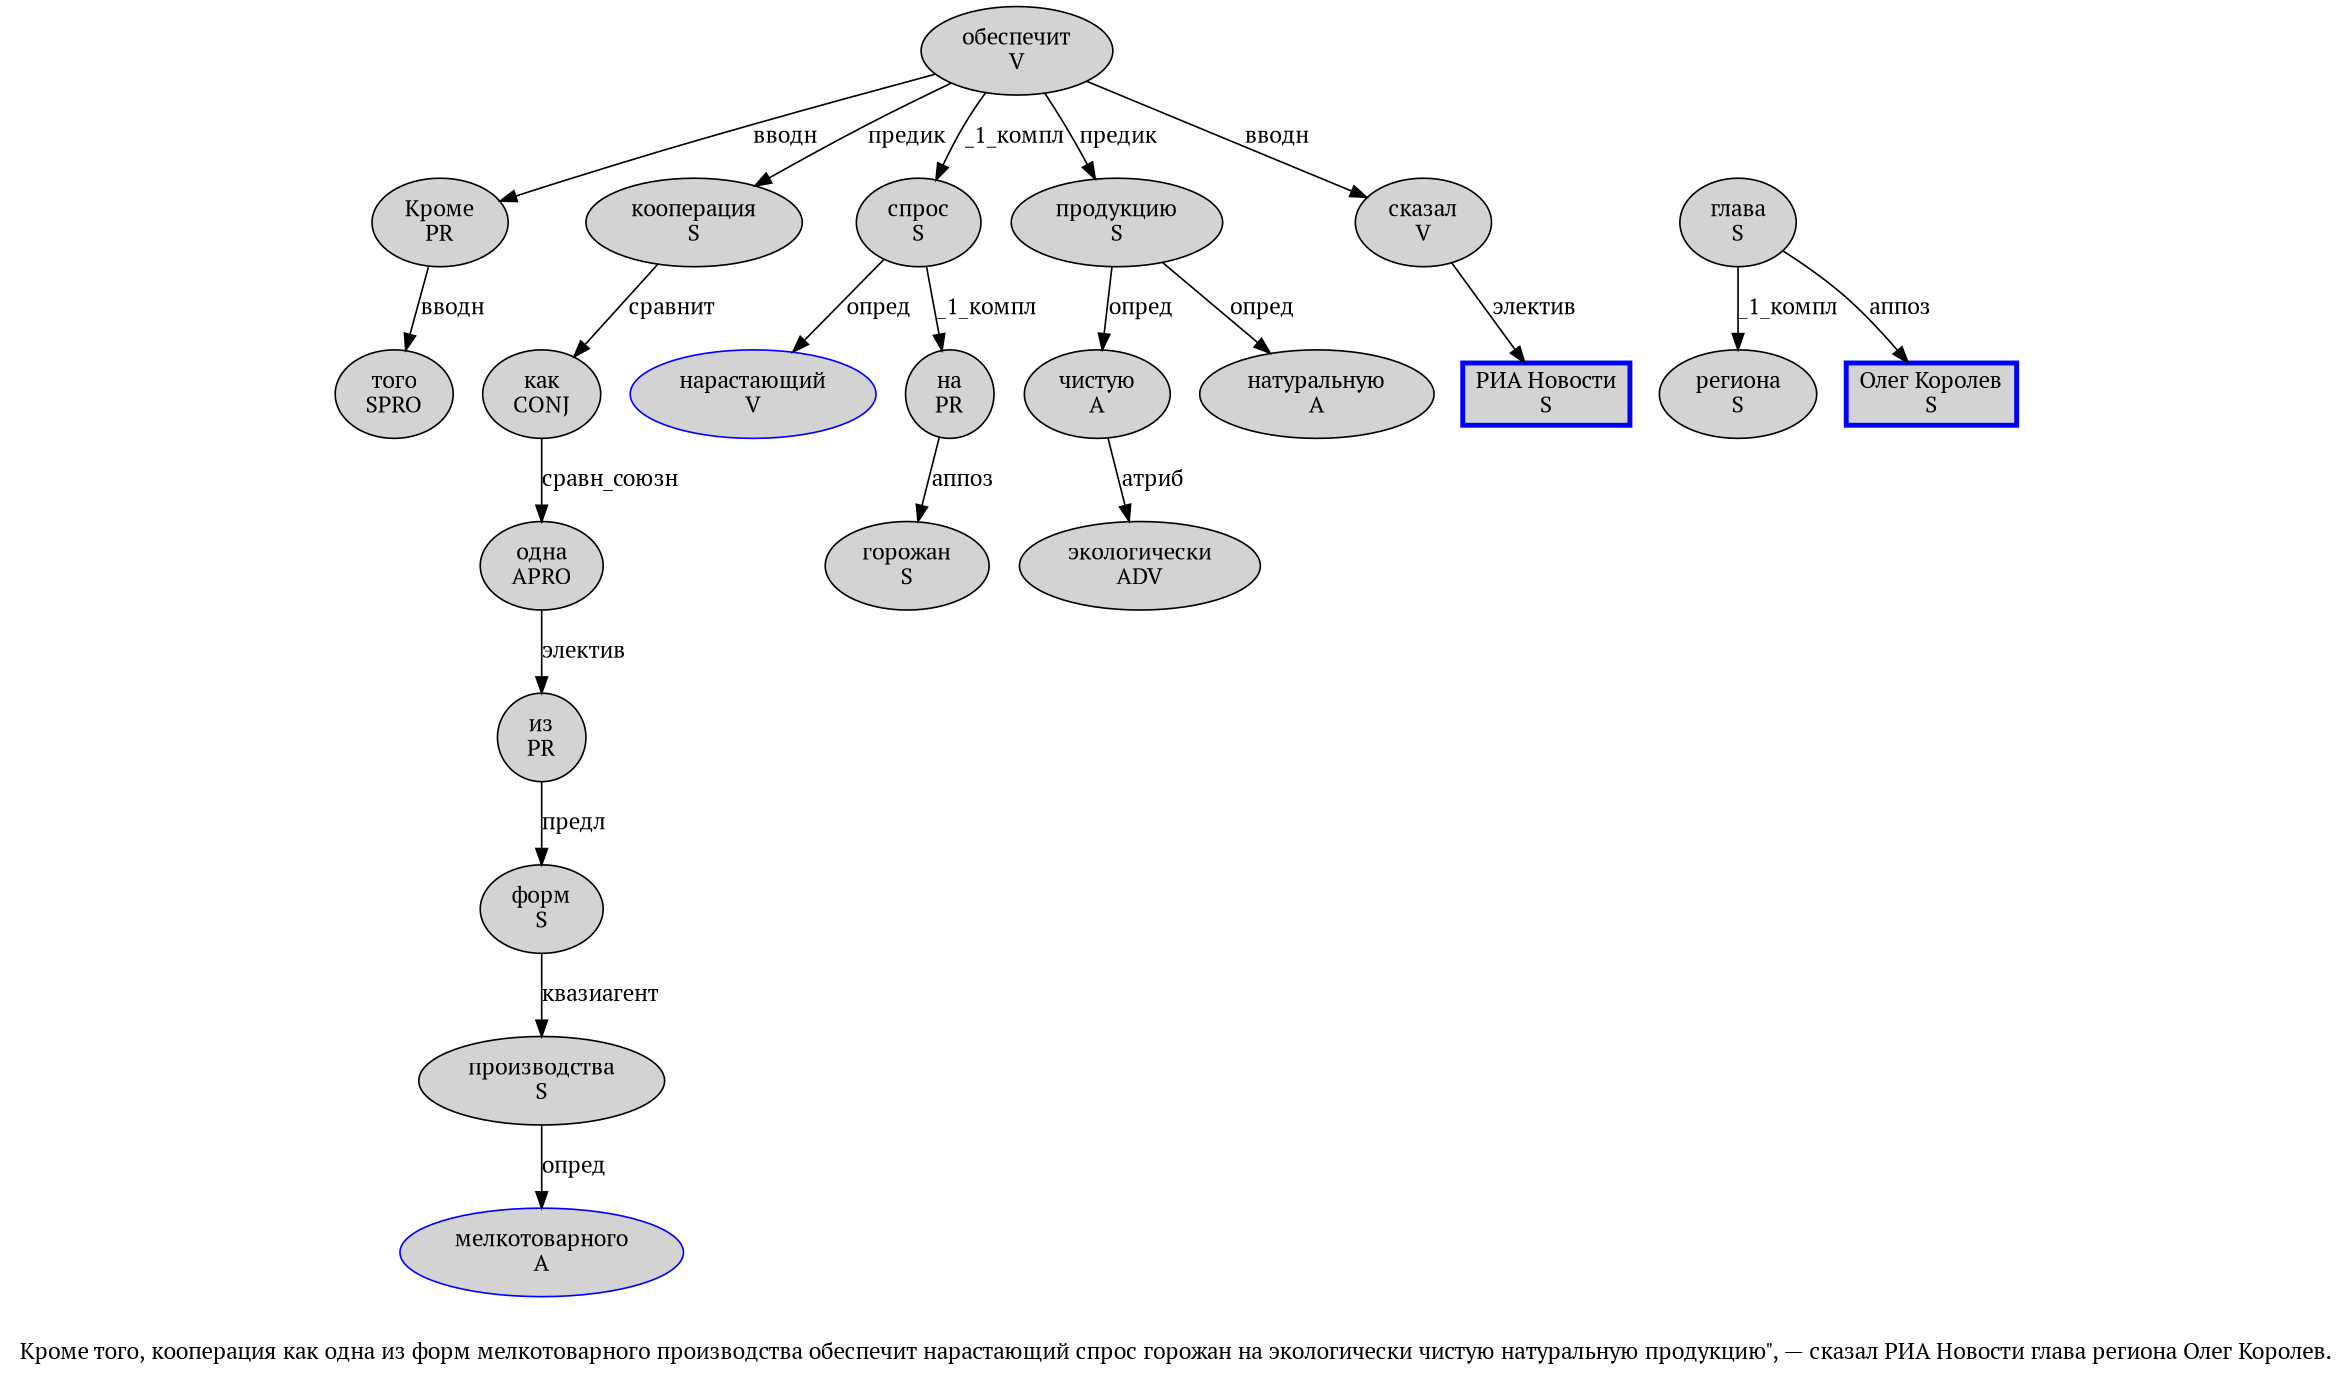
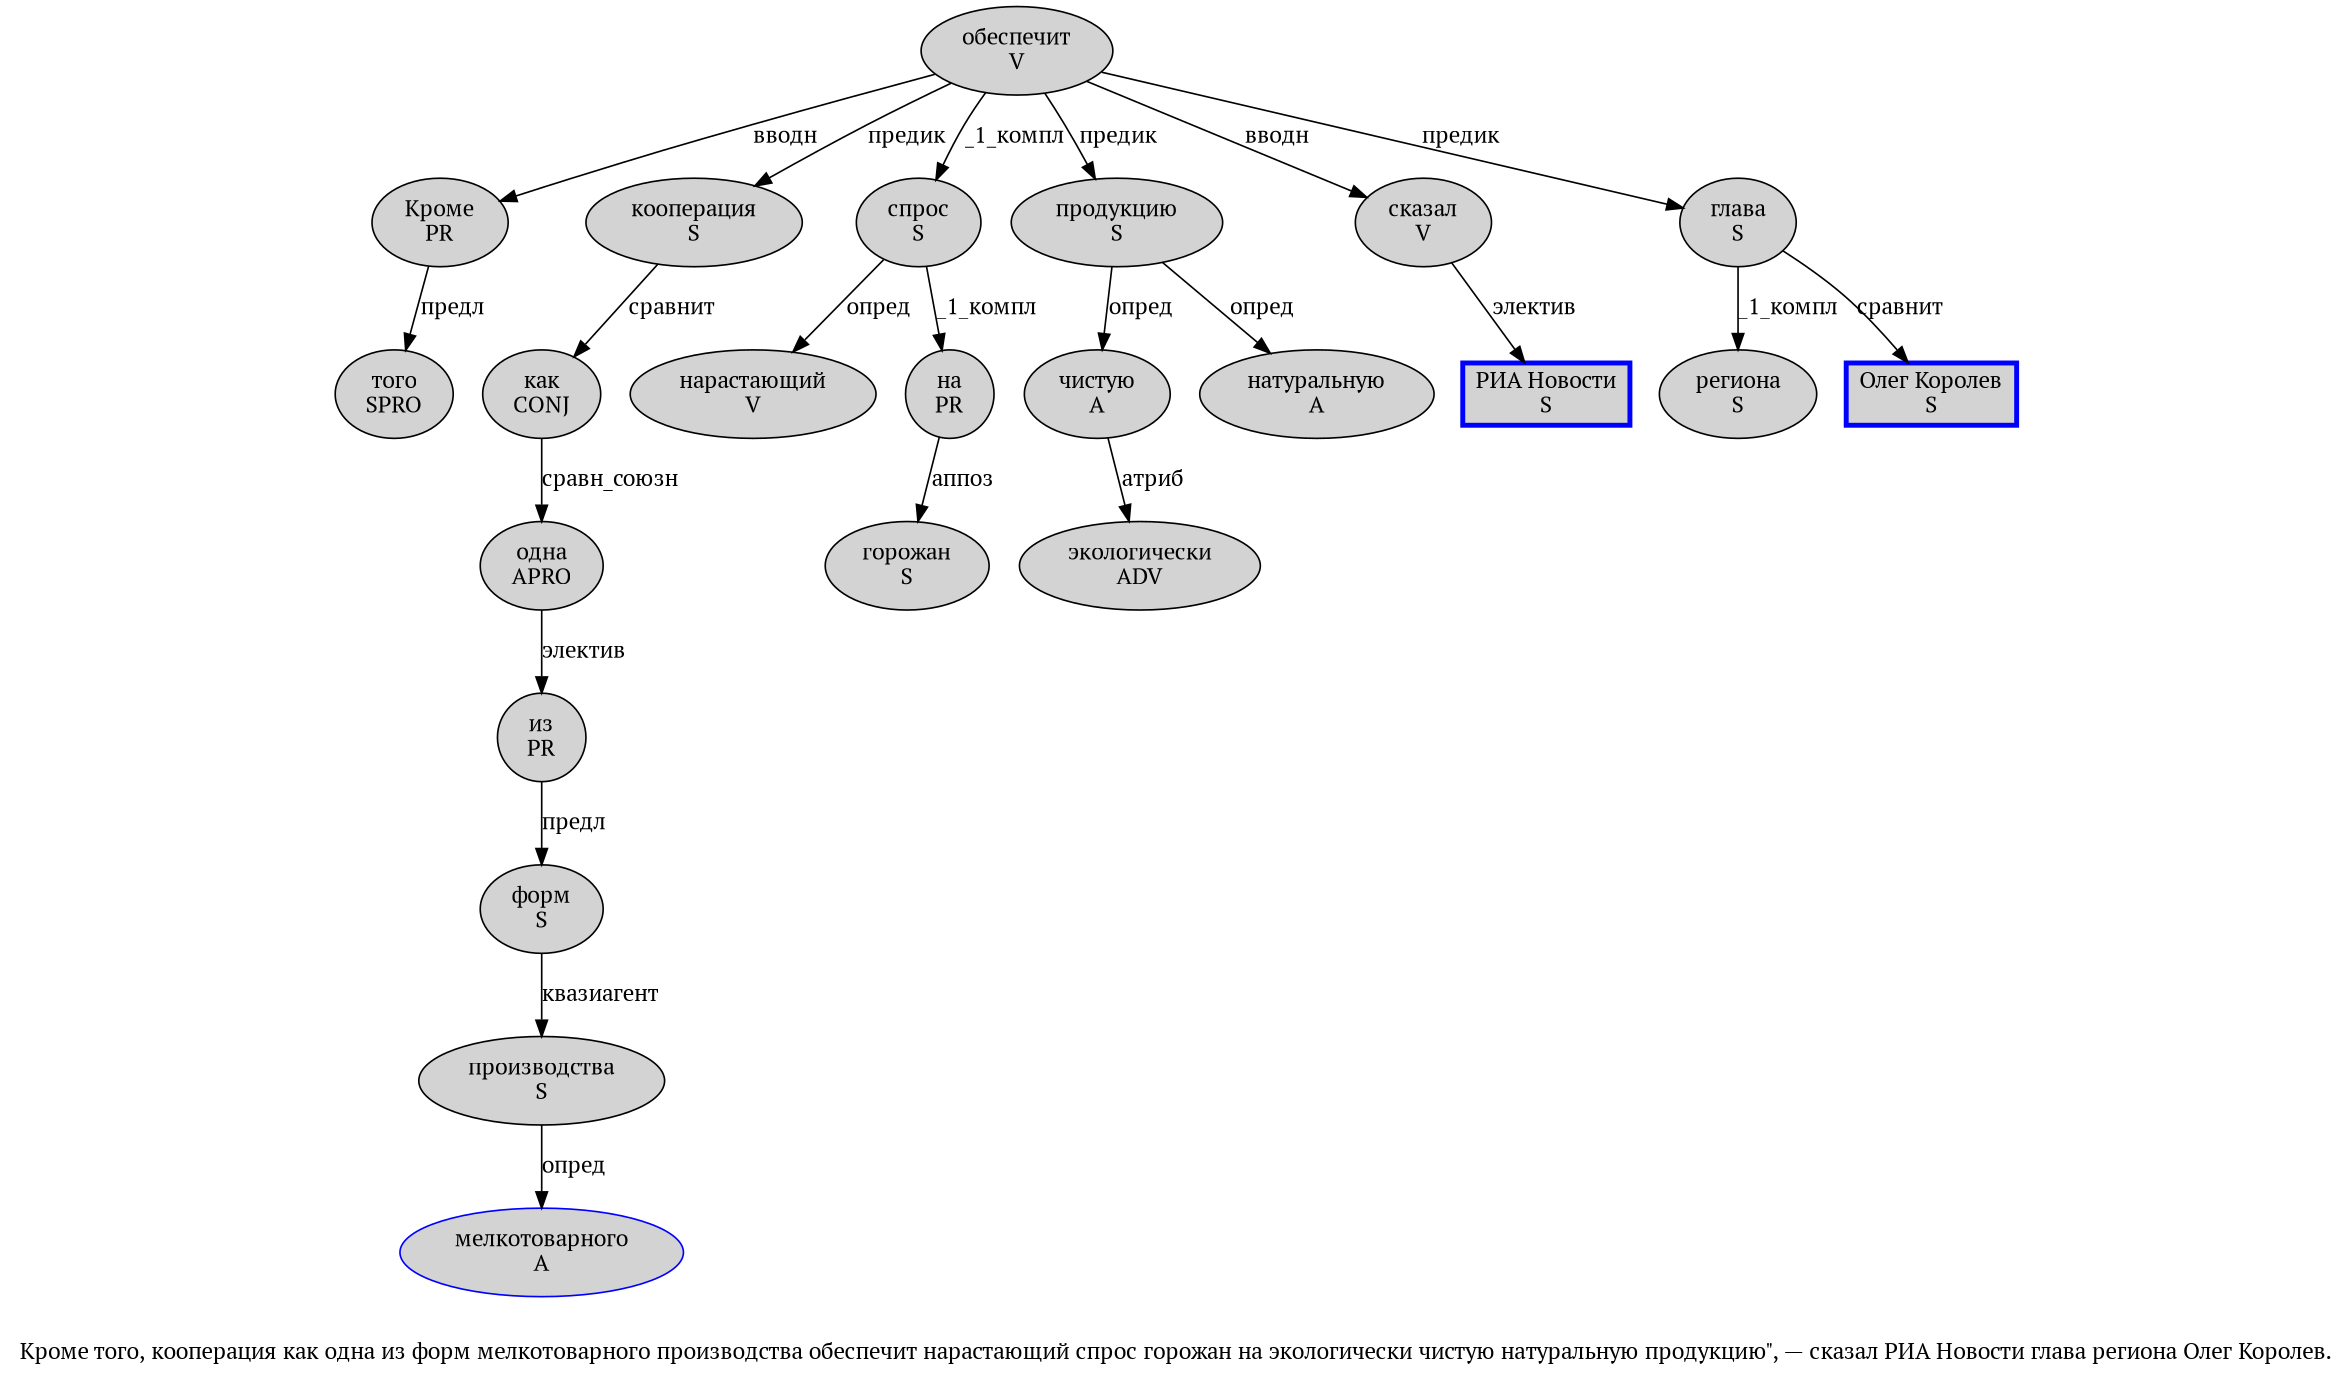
none -> (1384, 138)
(453, 308) -> (453, 308)
(1900, 308) -> (1900, 308)
(753, 394) -> (753, 394)
